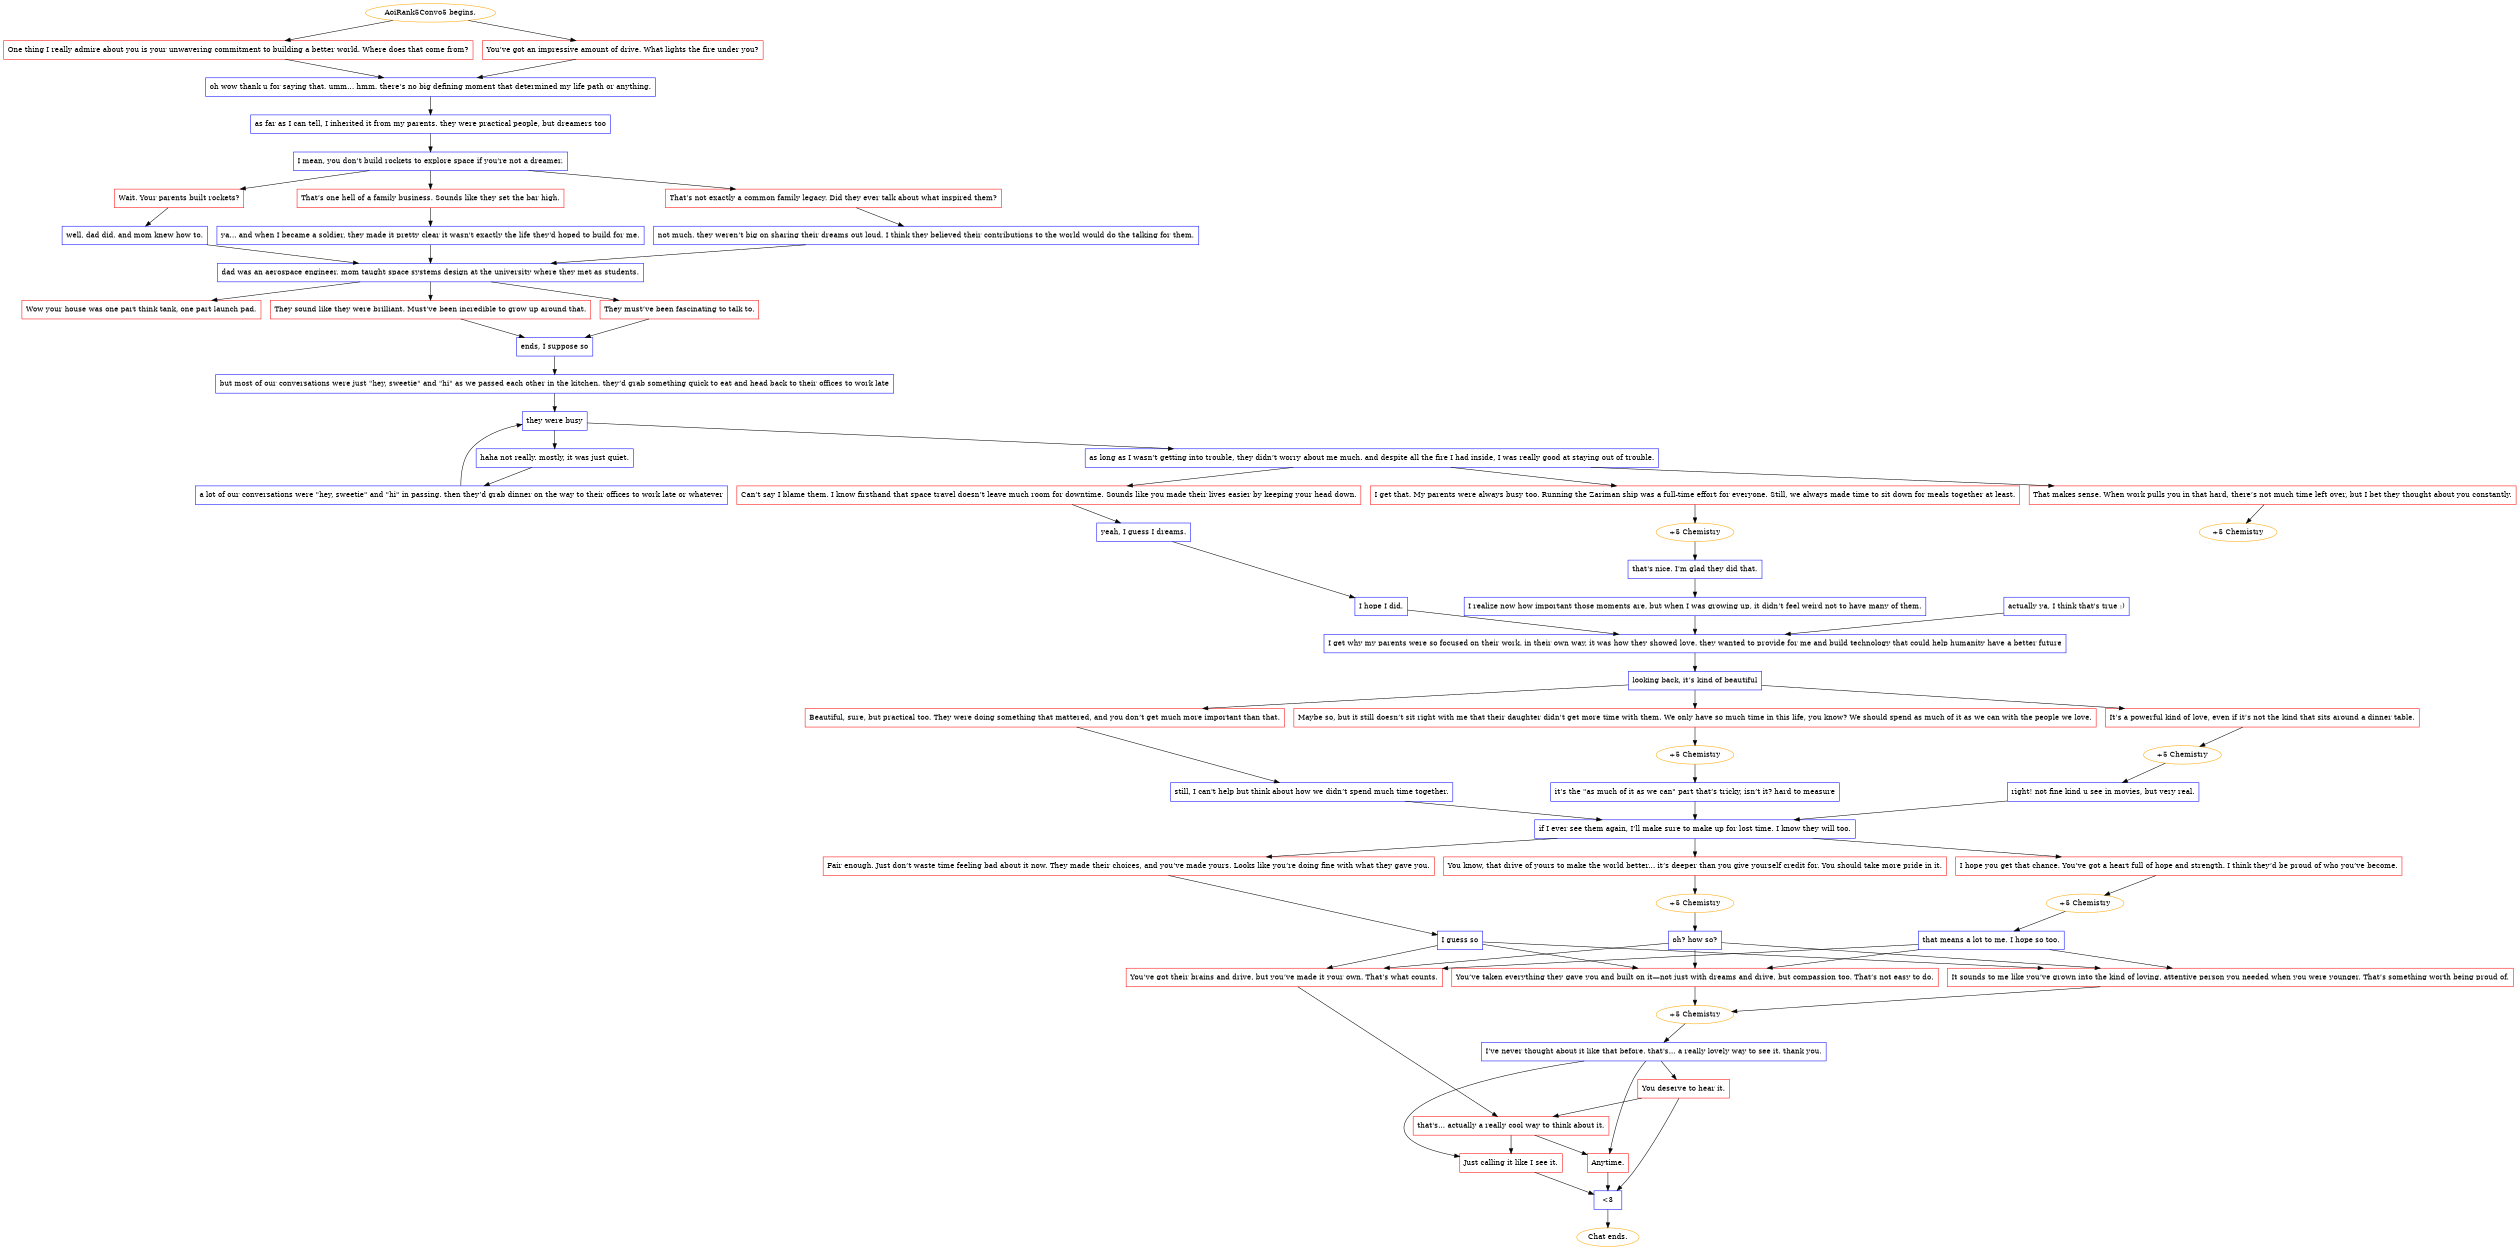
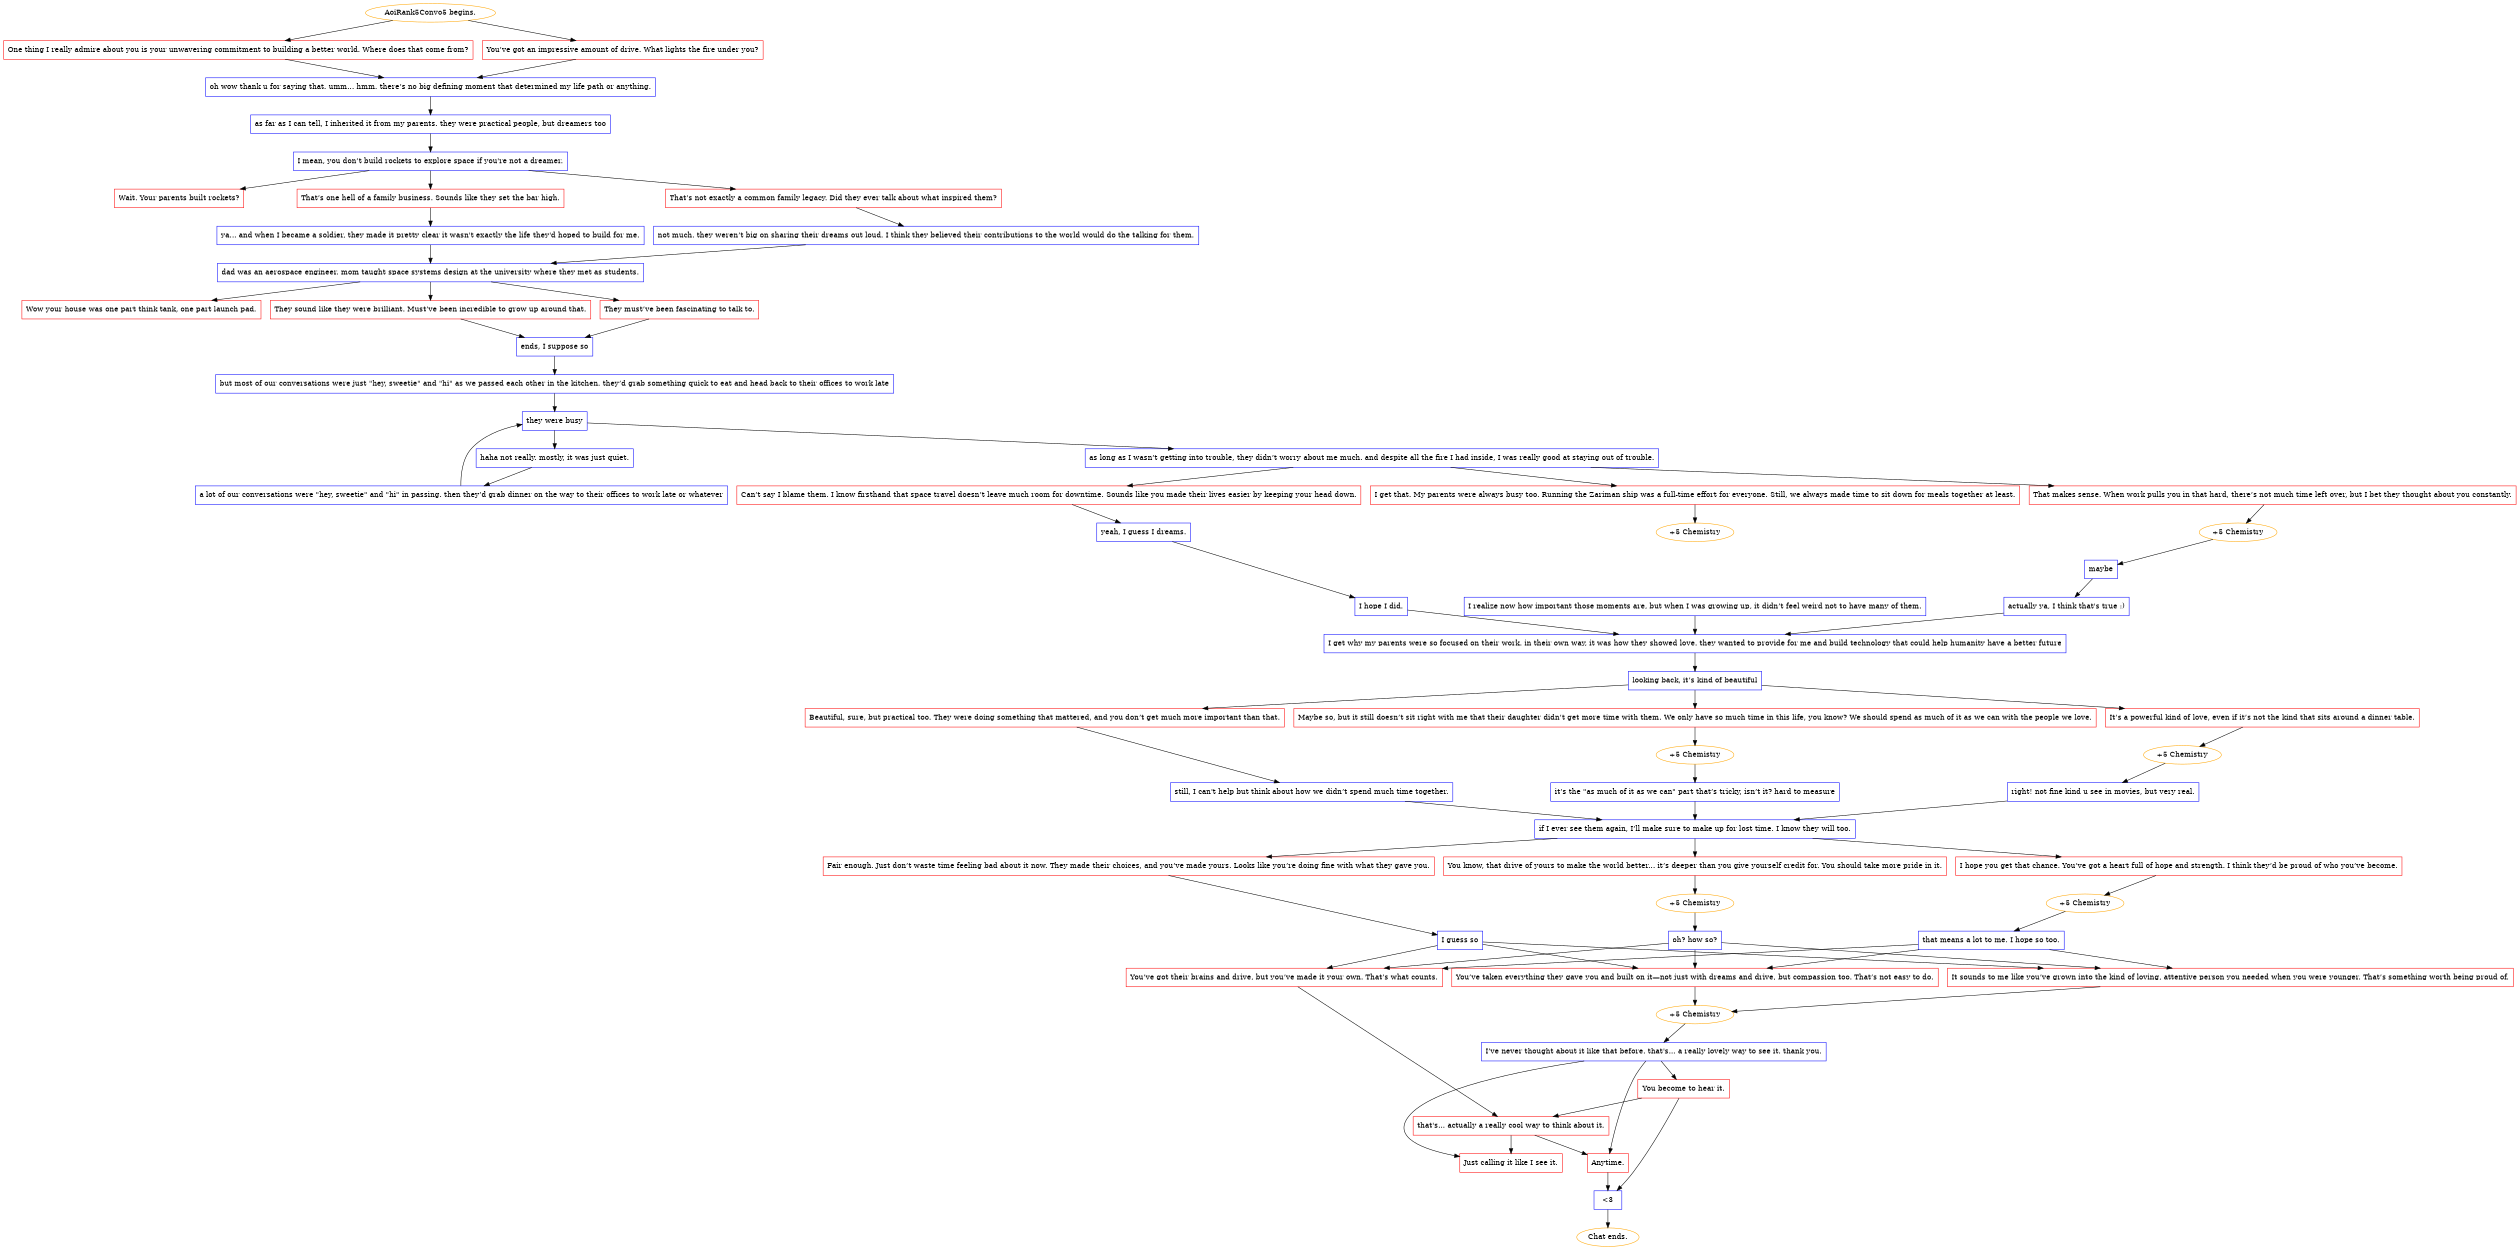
(135, 235) -> none
(1695, 569) -> none
none -> (2101, 569)
(1684, 1089) -> (1684, 1089)
(1562, 1182) -> none
